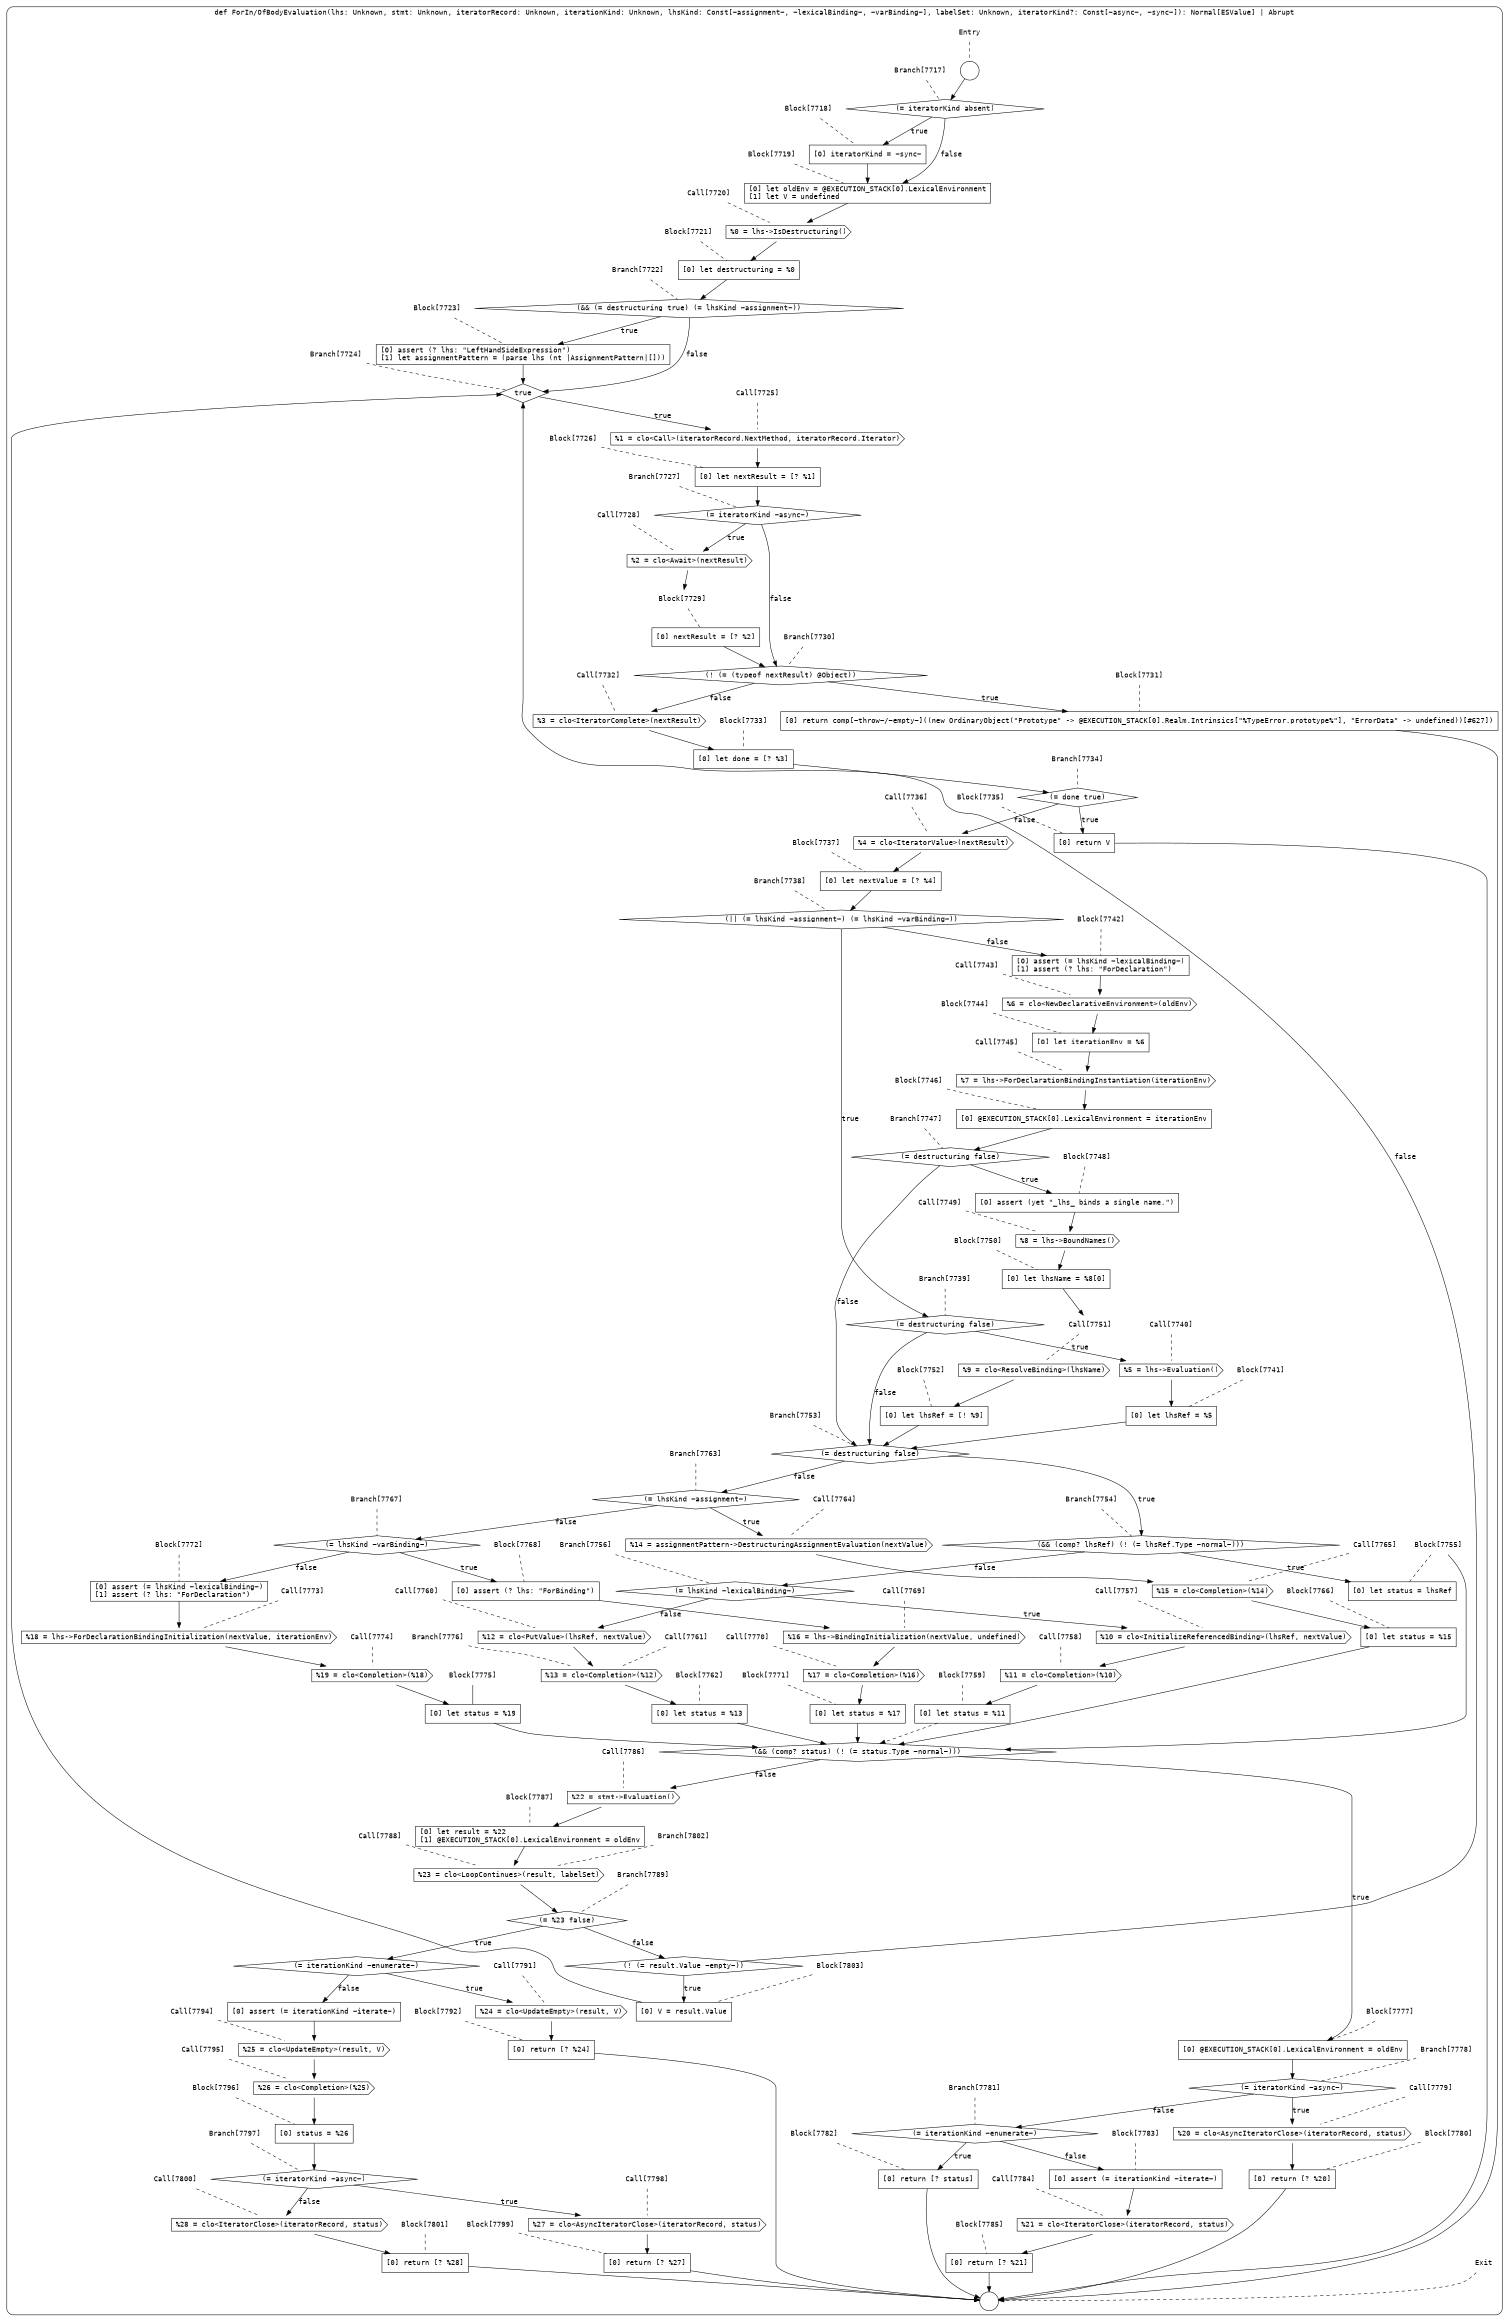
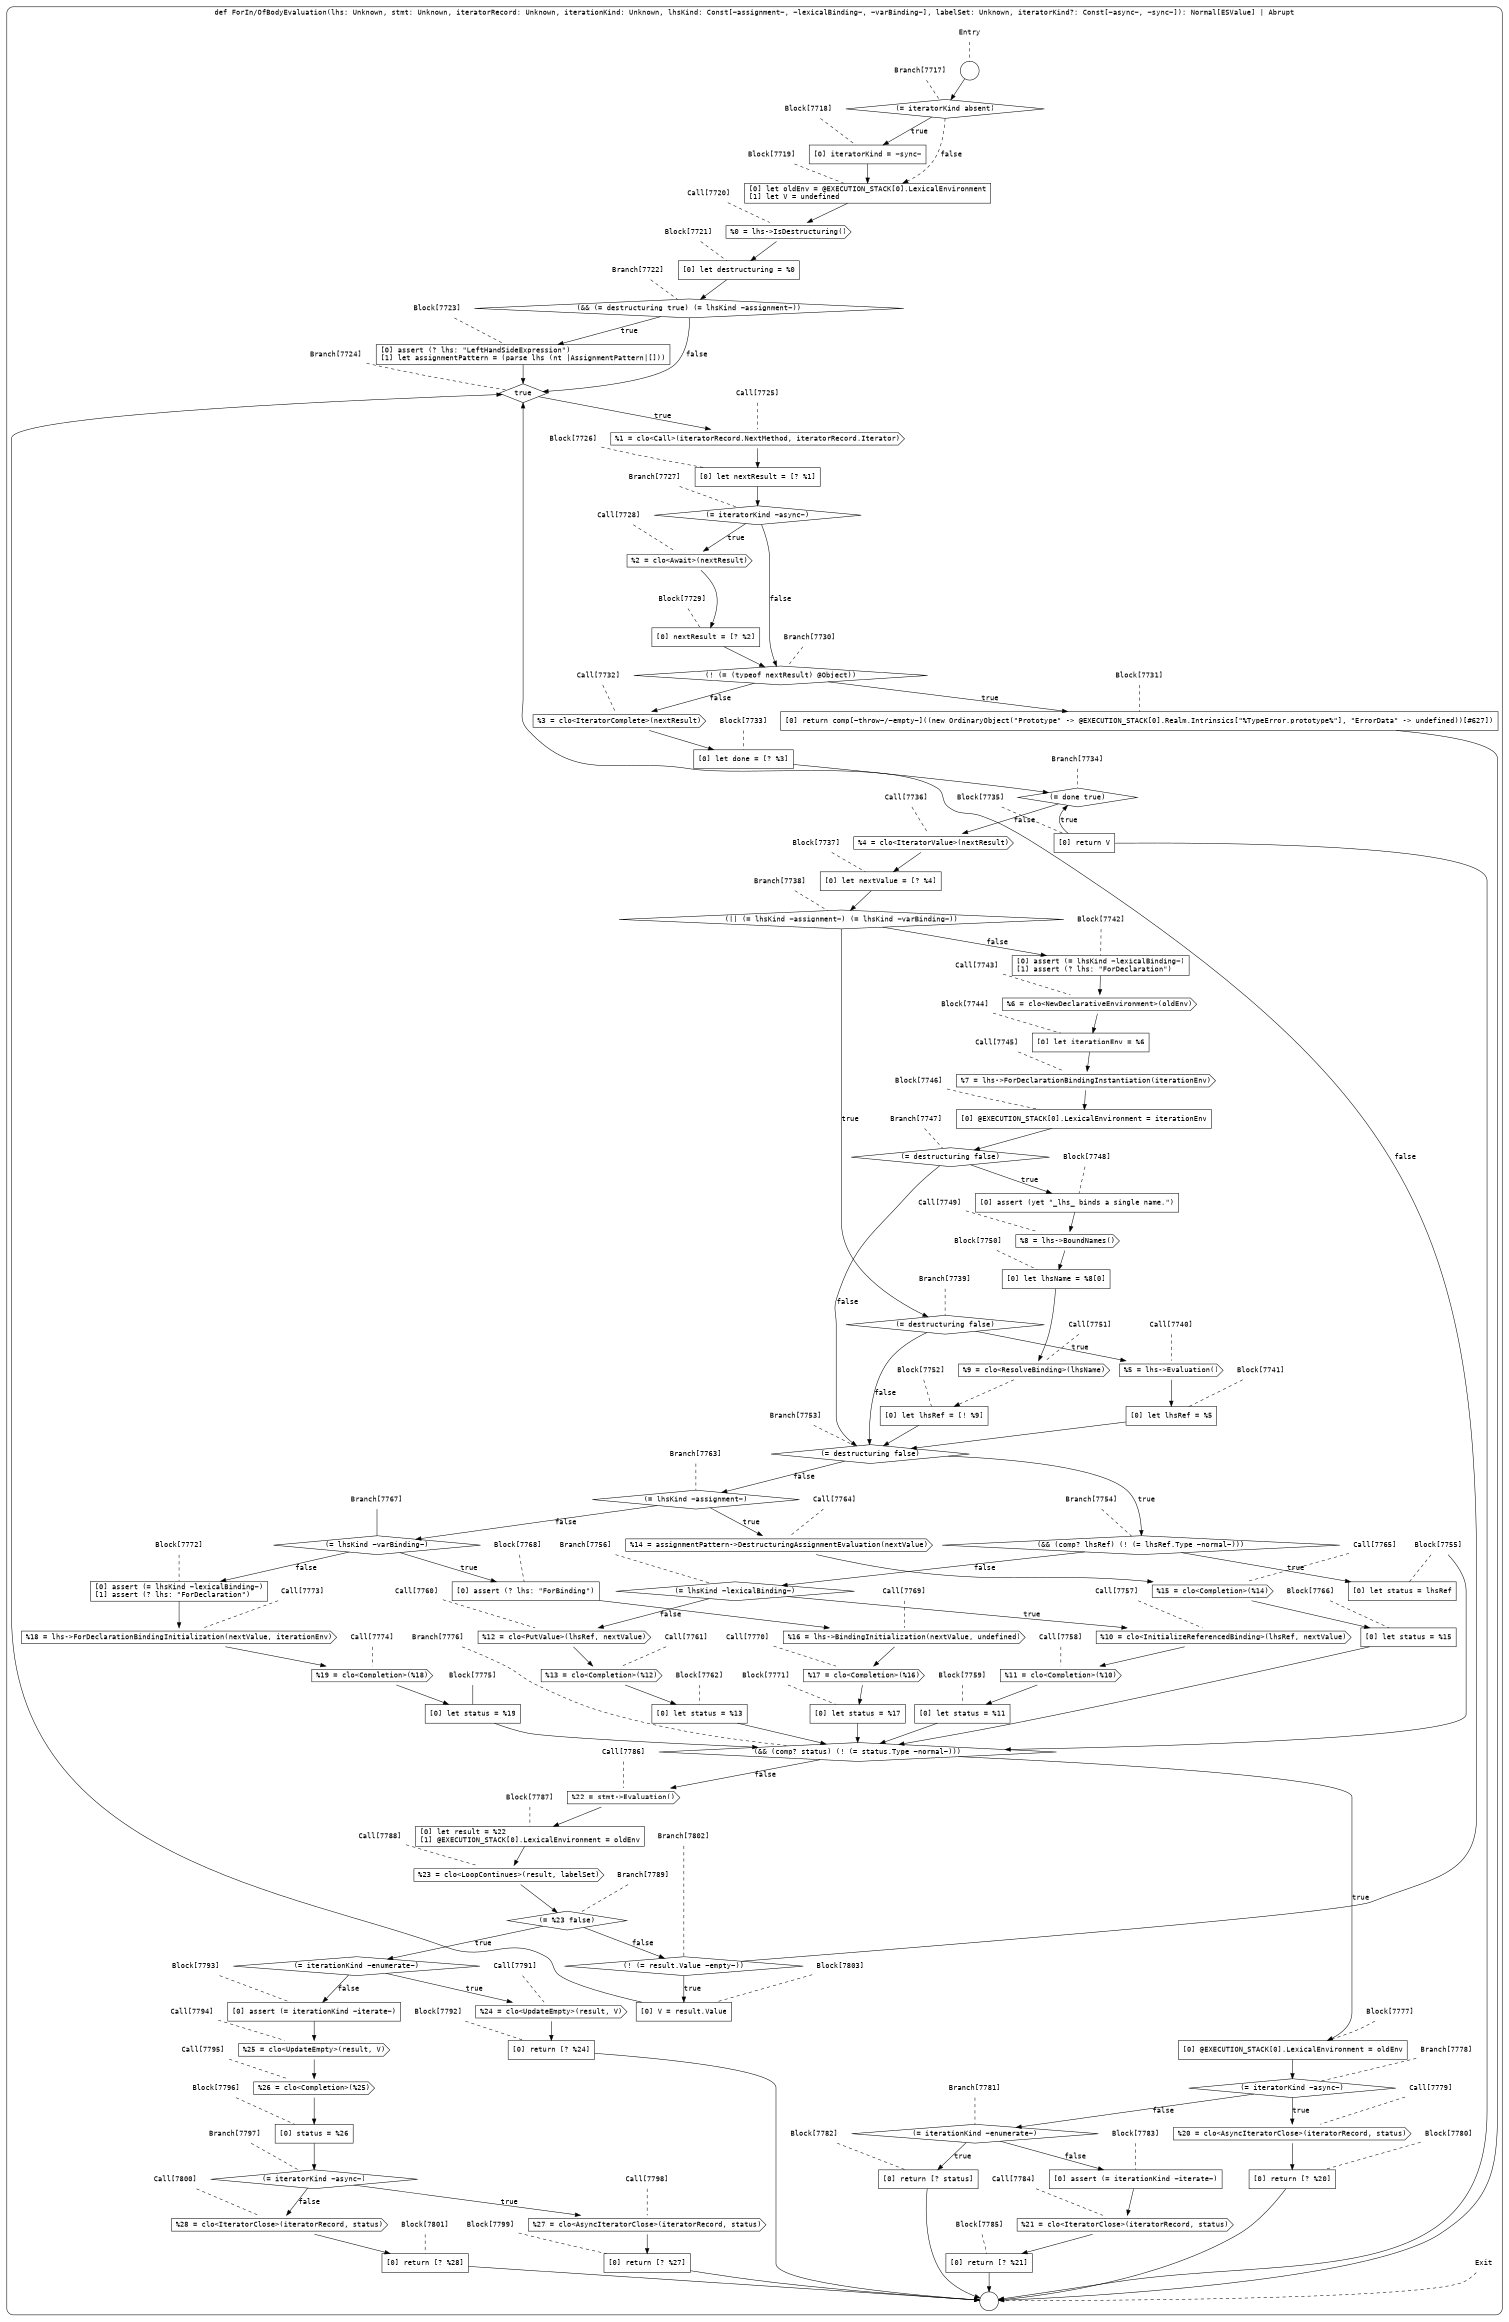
(936, 156) -> (936, 156)
(686, 577) -> (717, 594)
(1081, 818) -> (1060, 822)
(1072, 1300) -> (1051, 1323)
(986, 1392) -> (986, 1392)
(377, 1522) -> (377, 1522)
(521, 1654) -> (619, 1716)
(911, 1732) -> (911, 1732)
(605, 1856) -> (684, 1901)
none -> (196, 1966)
